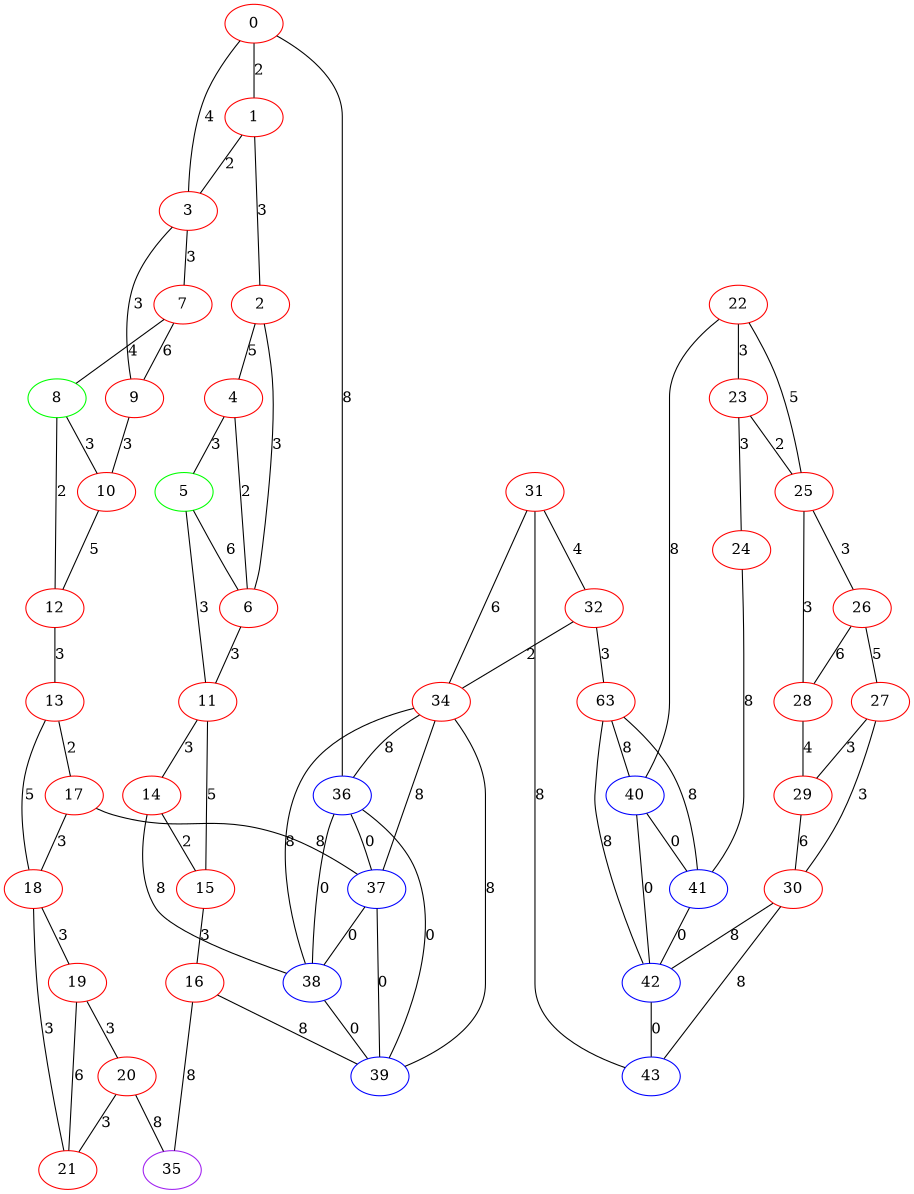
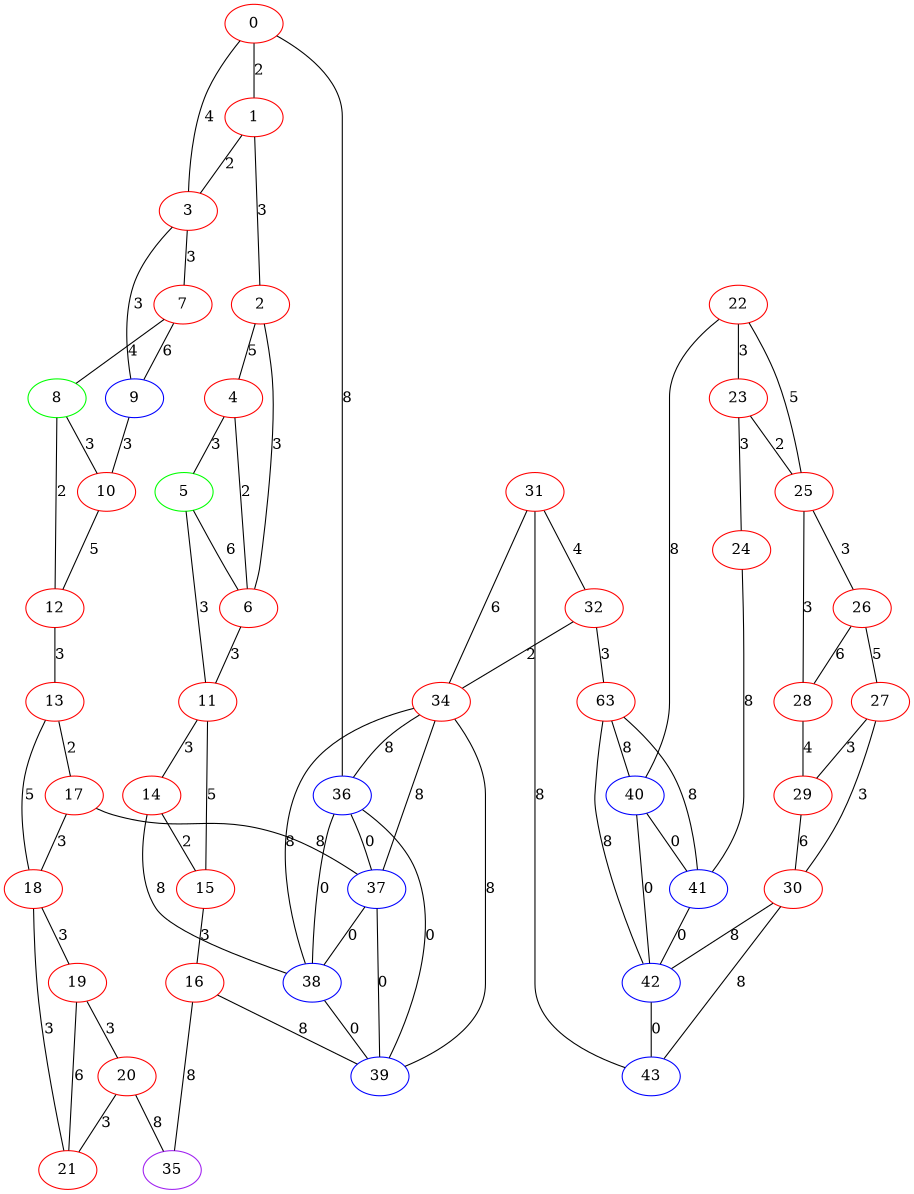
(135, 398) -> (135, 398)
